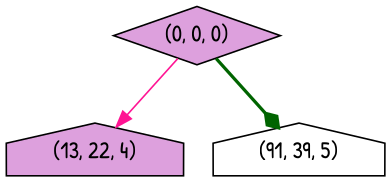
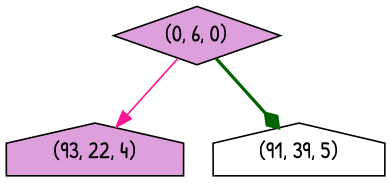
(197, 36) -> (197, 36)
(95, 152) -> (95, 152)
